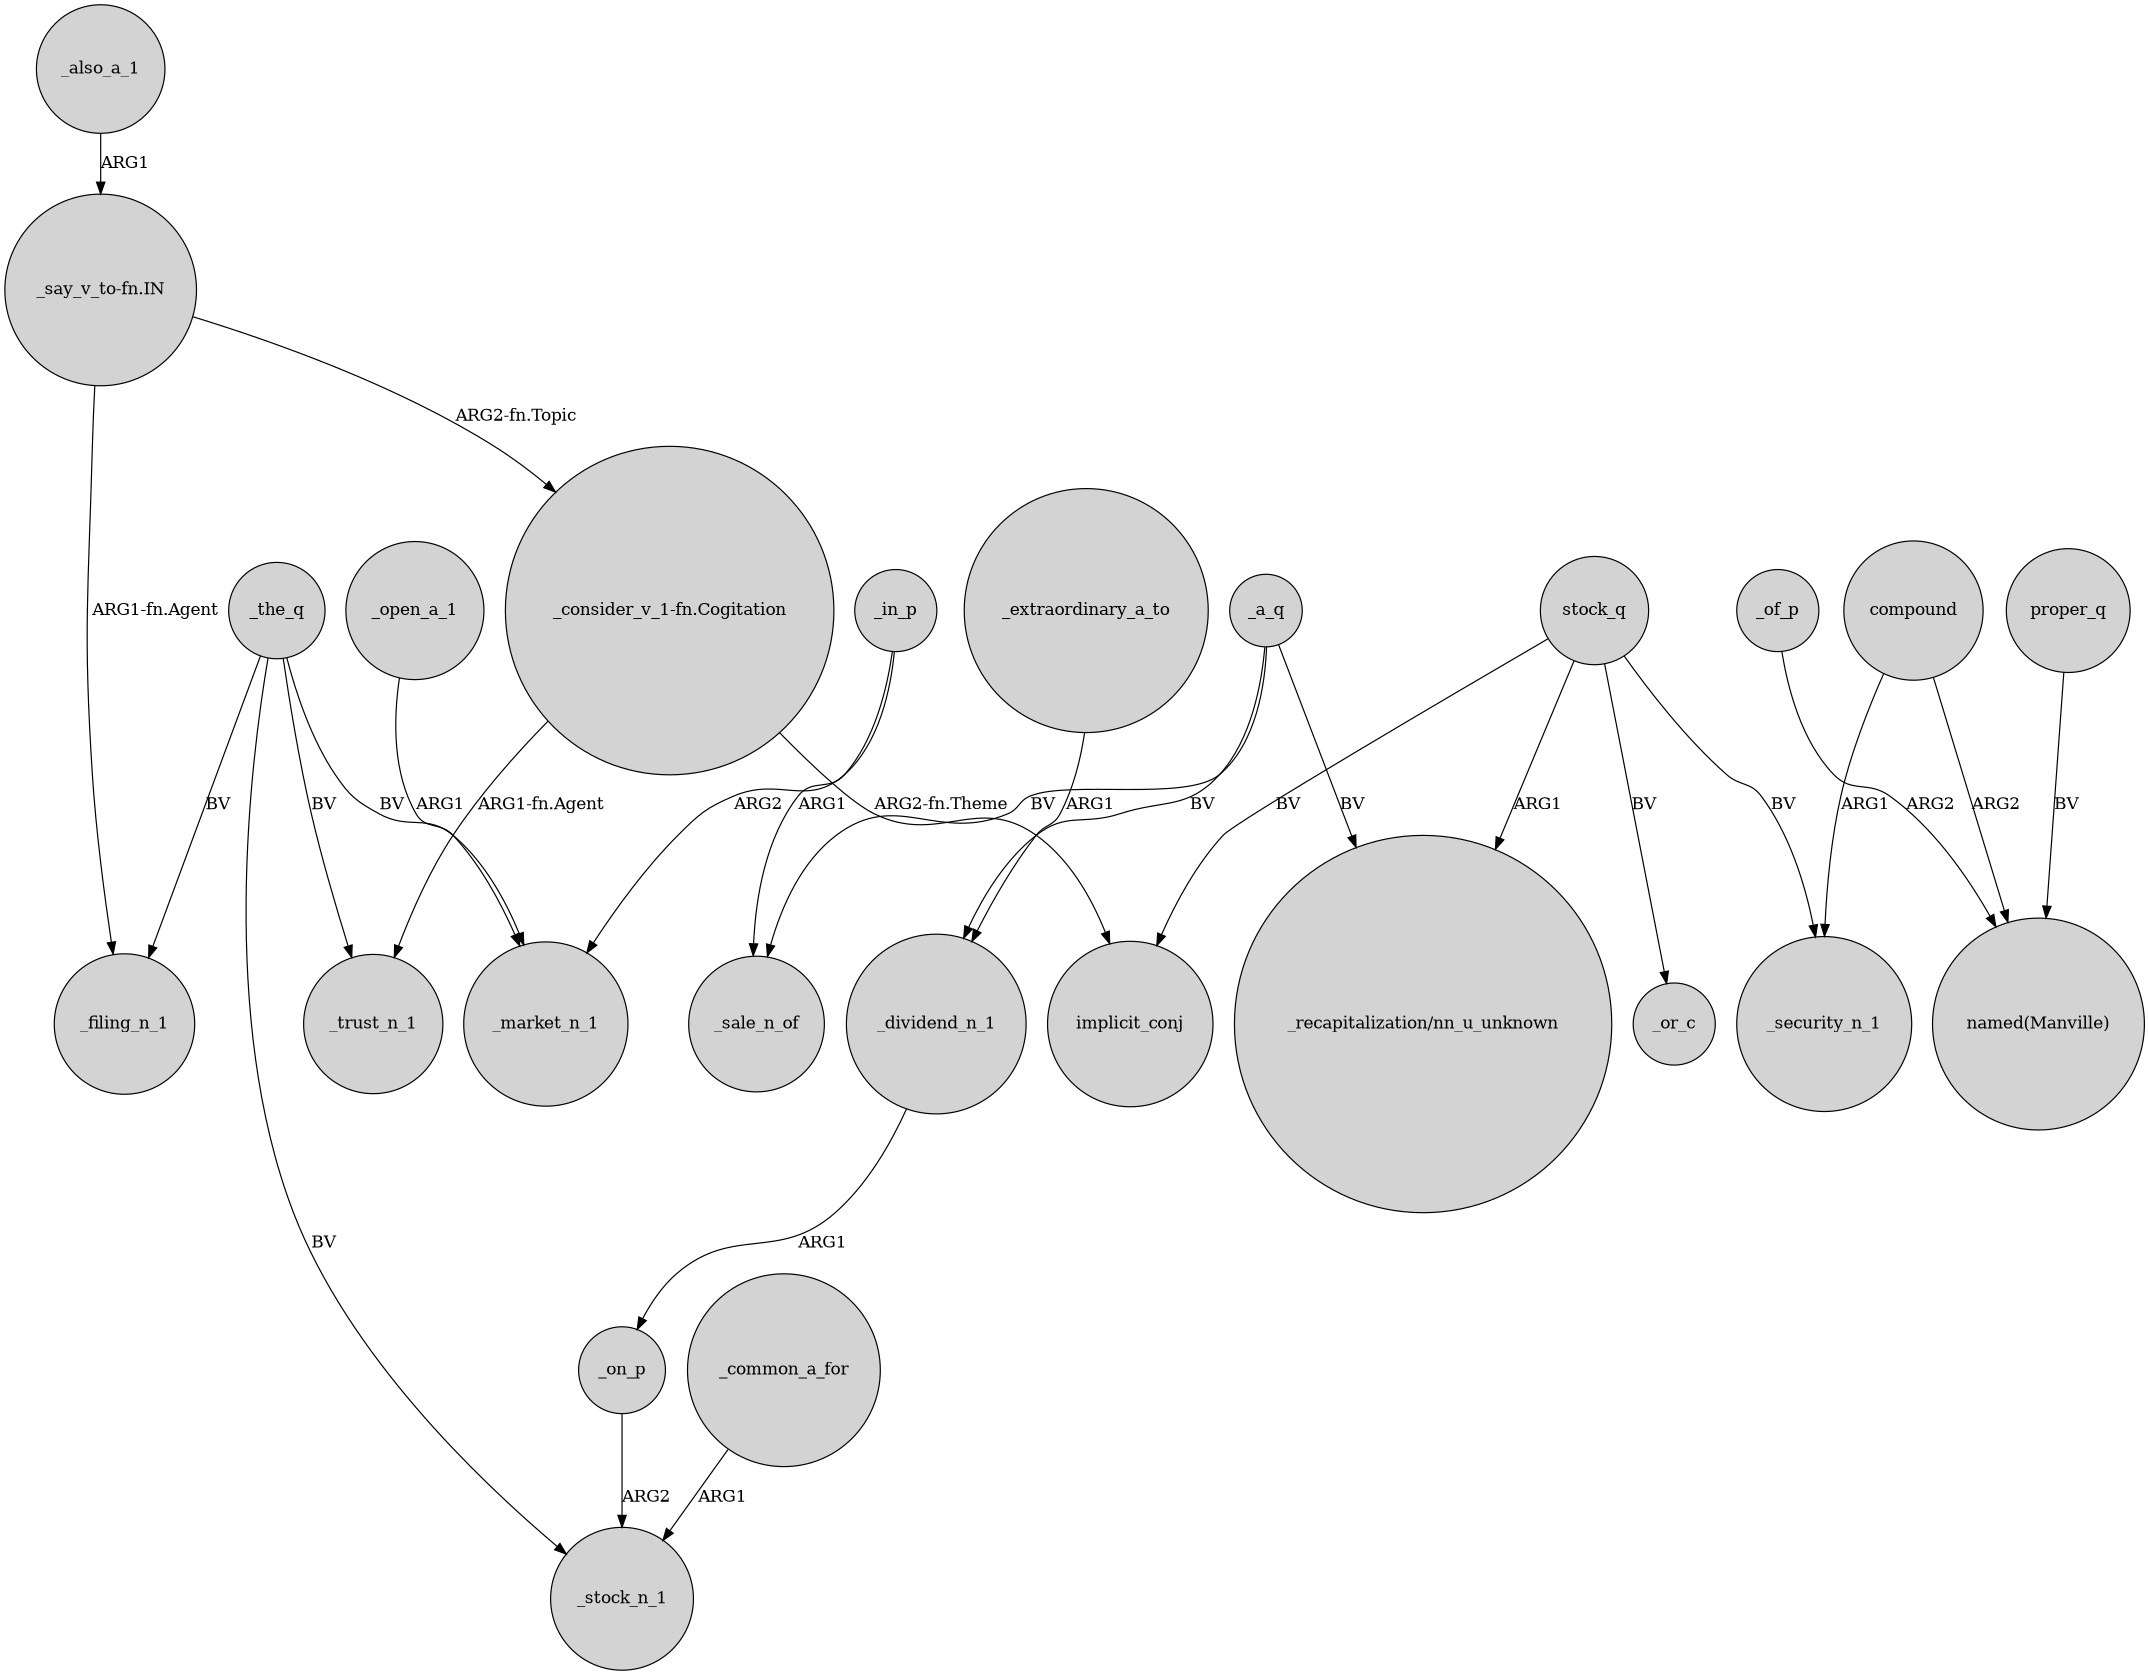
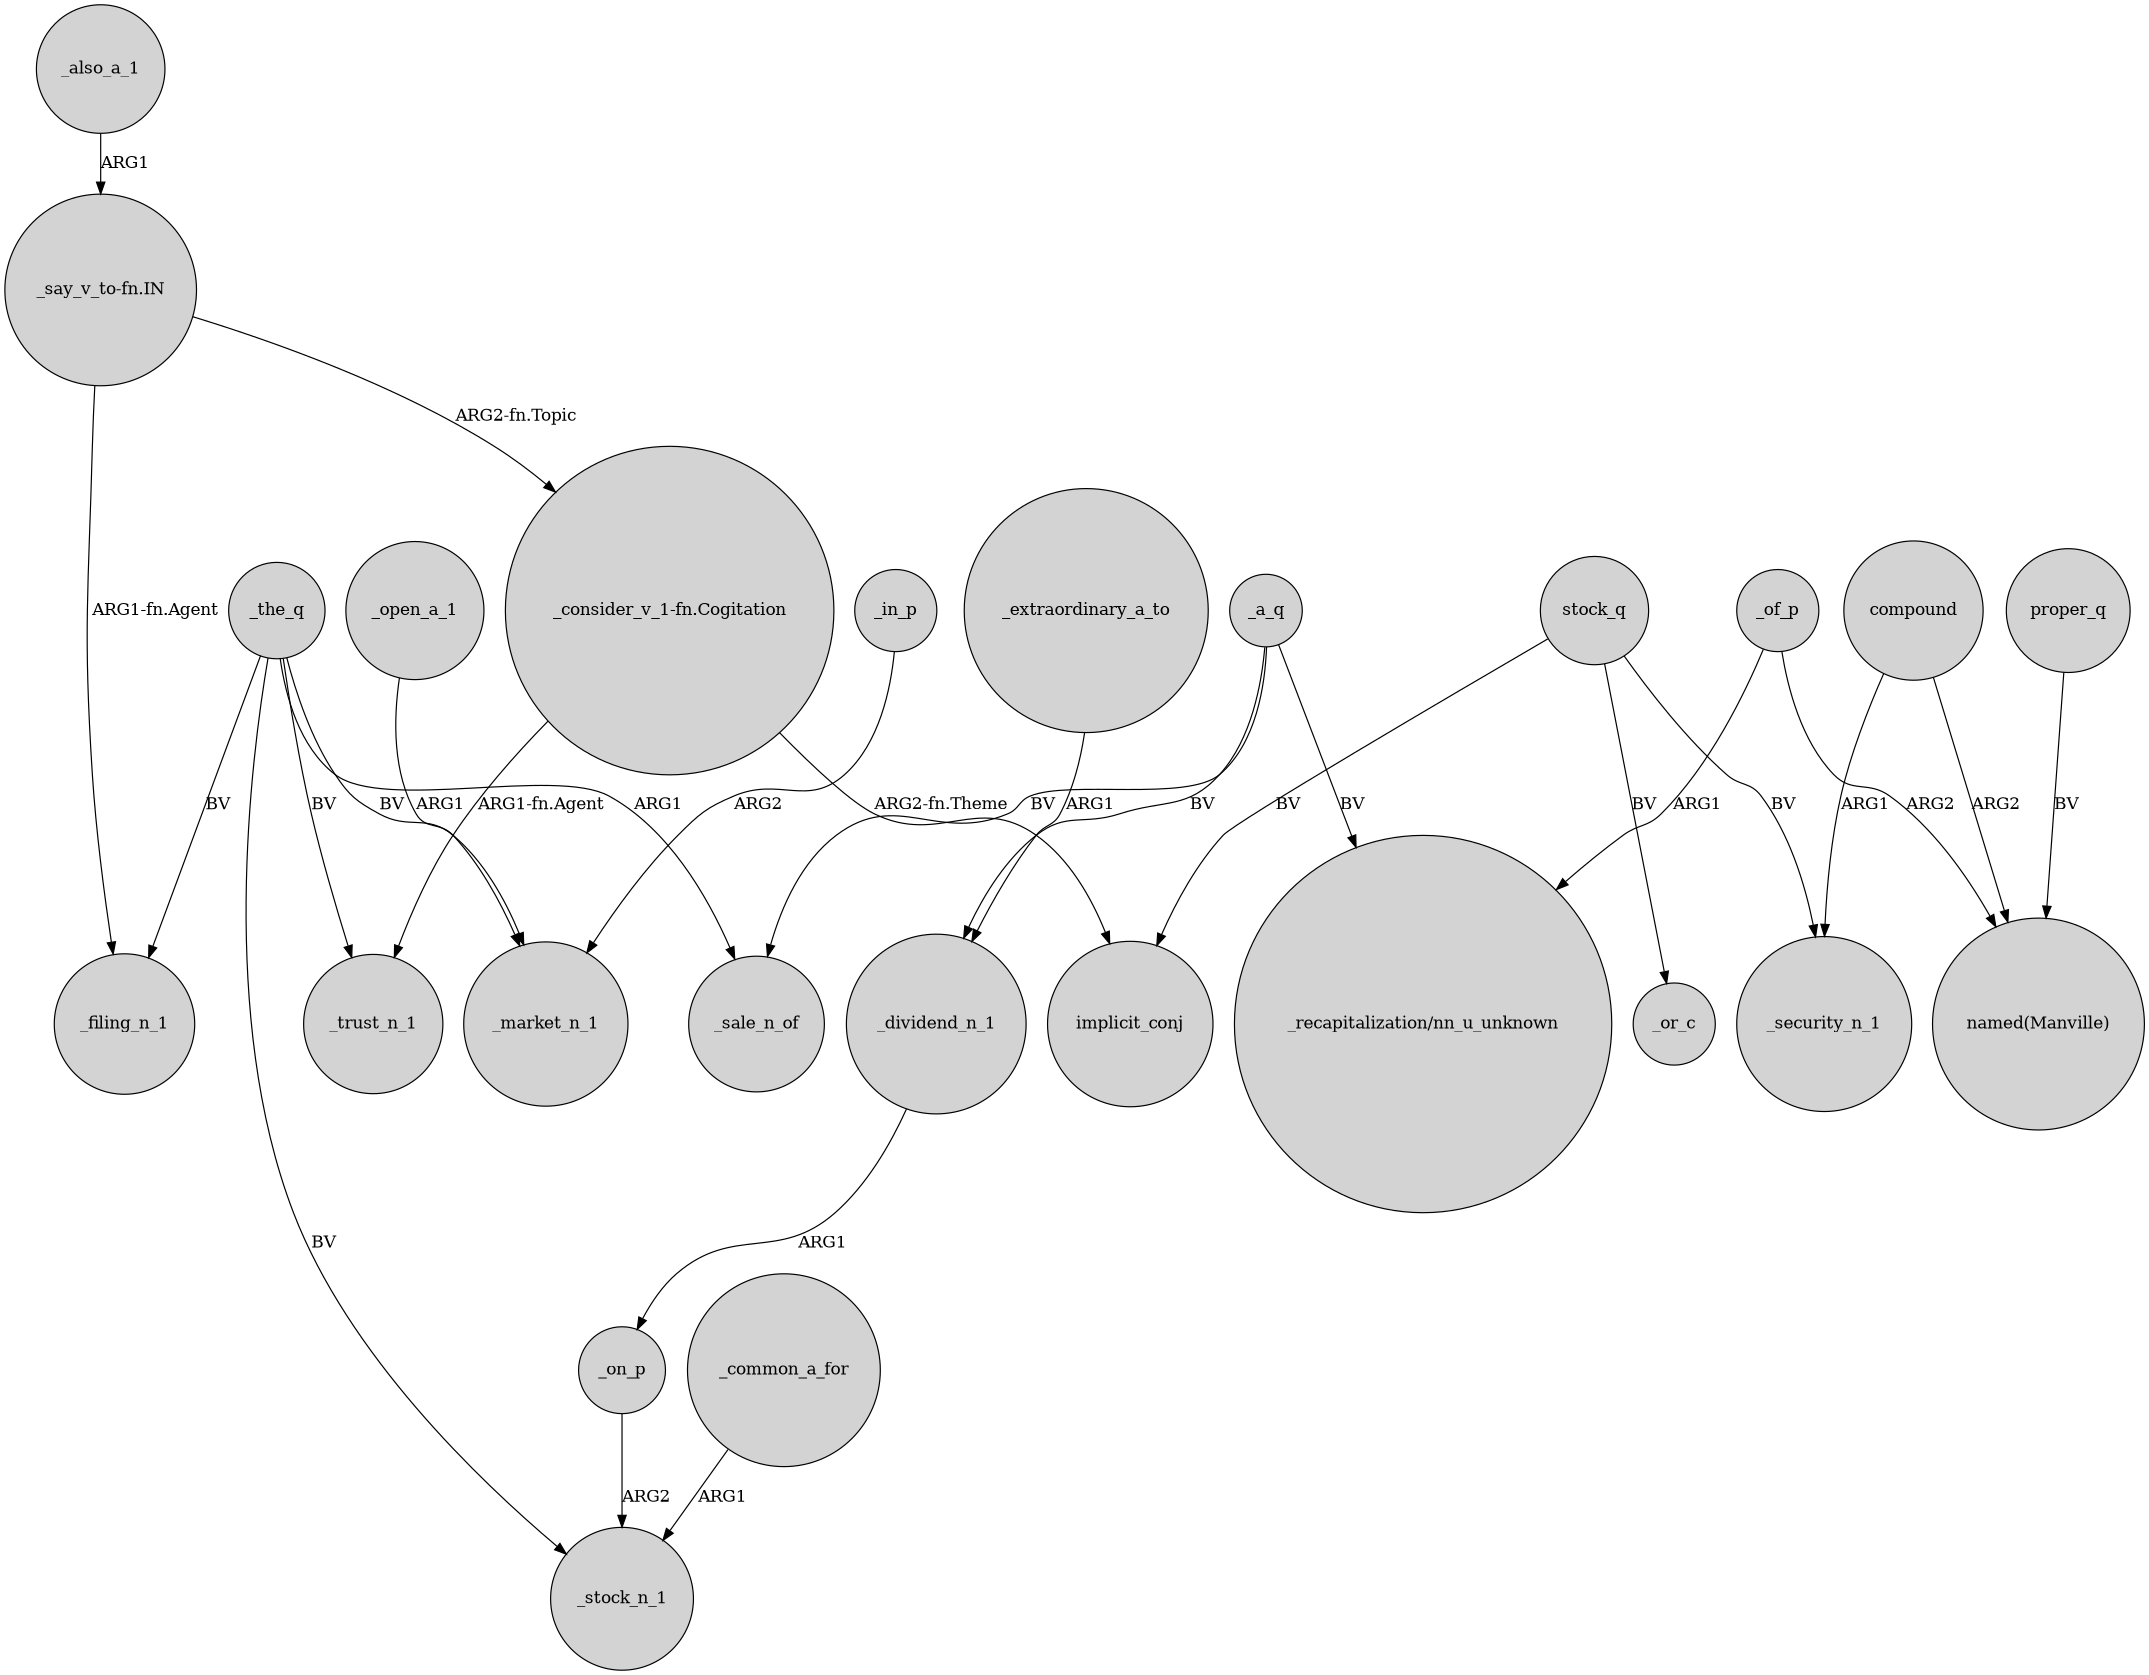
(1537, 749) -> (1687, 785)
(797, 798) -> (505, 786)
